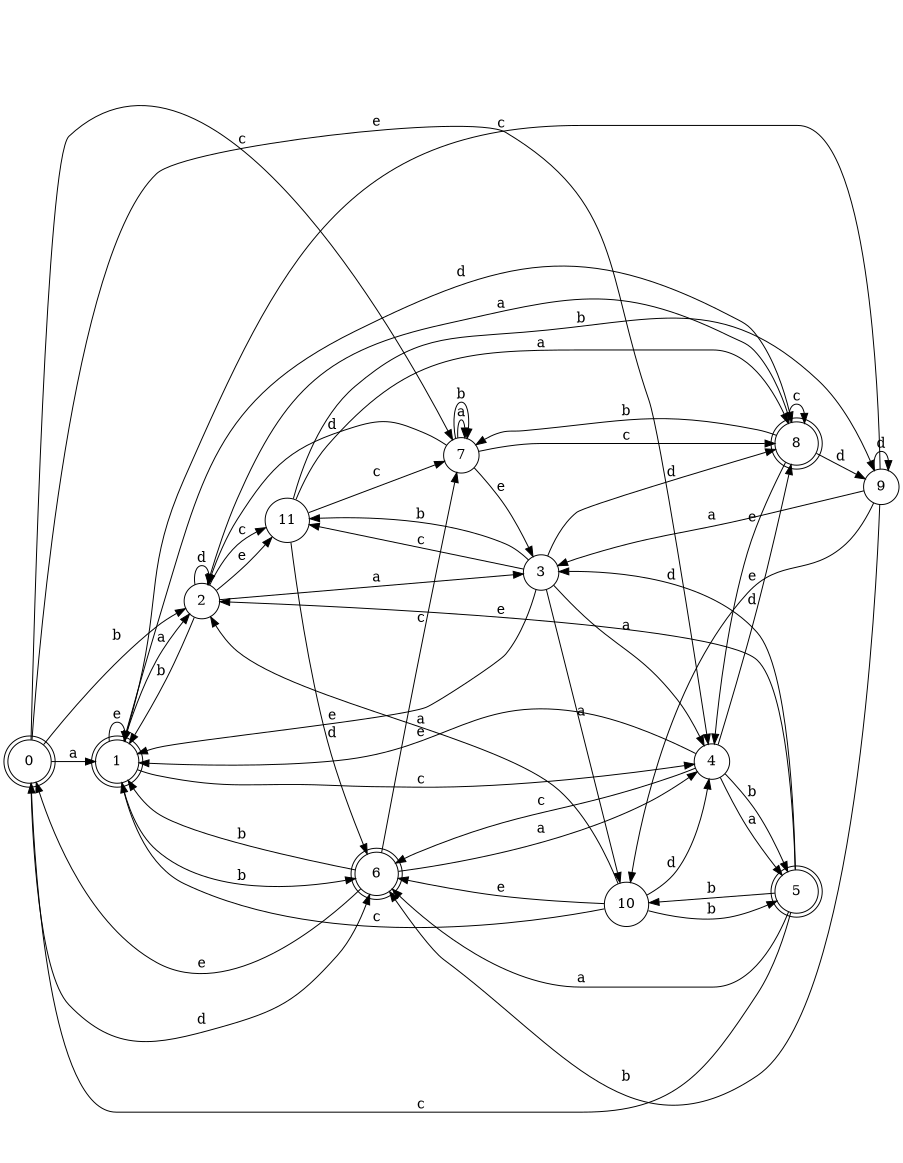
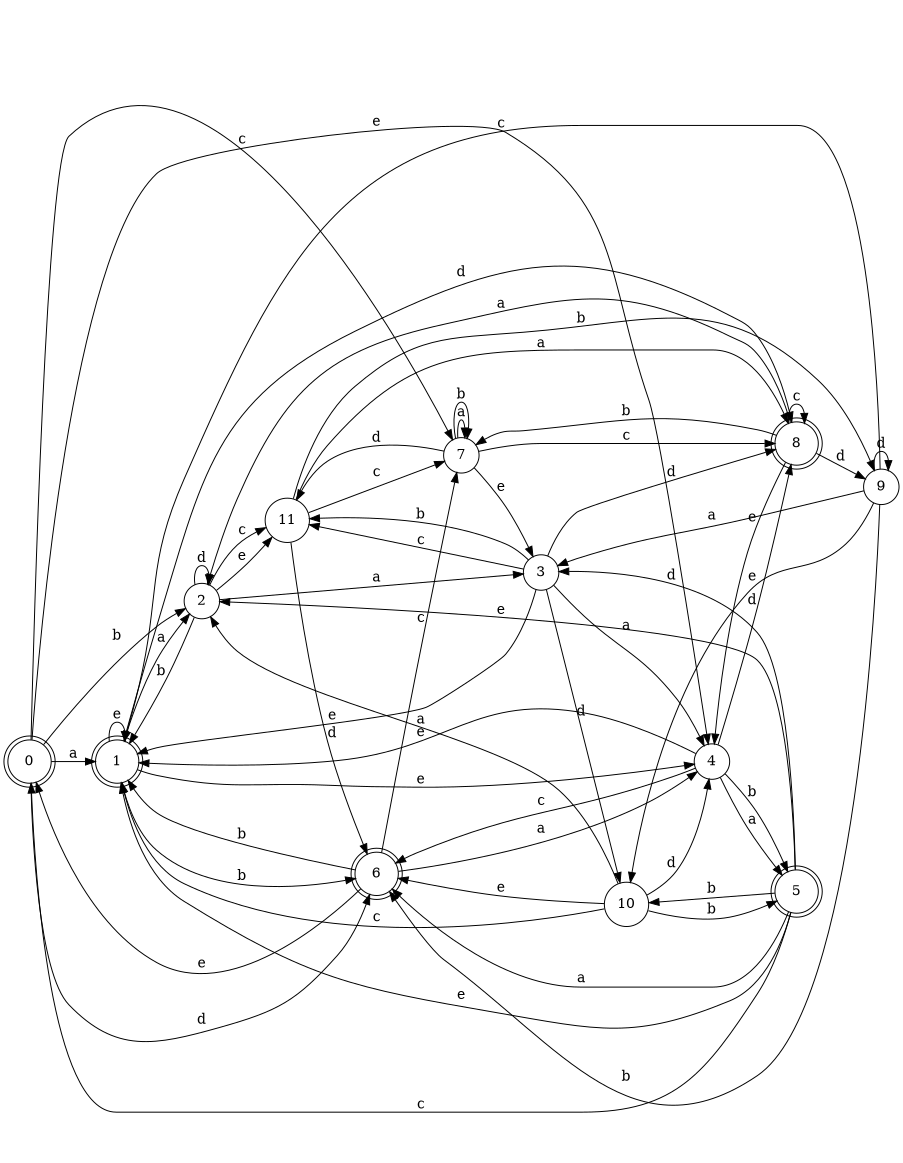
(300, 449) -> (365, 448)
(581, 712) -> (581, 712)
(421, 780) -> (421, 780)
none -> (441, 1003)
